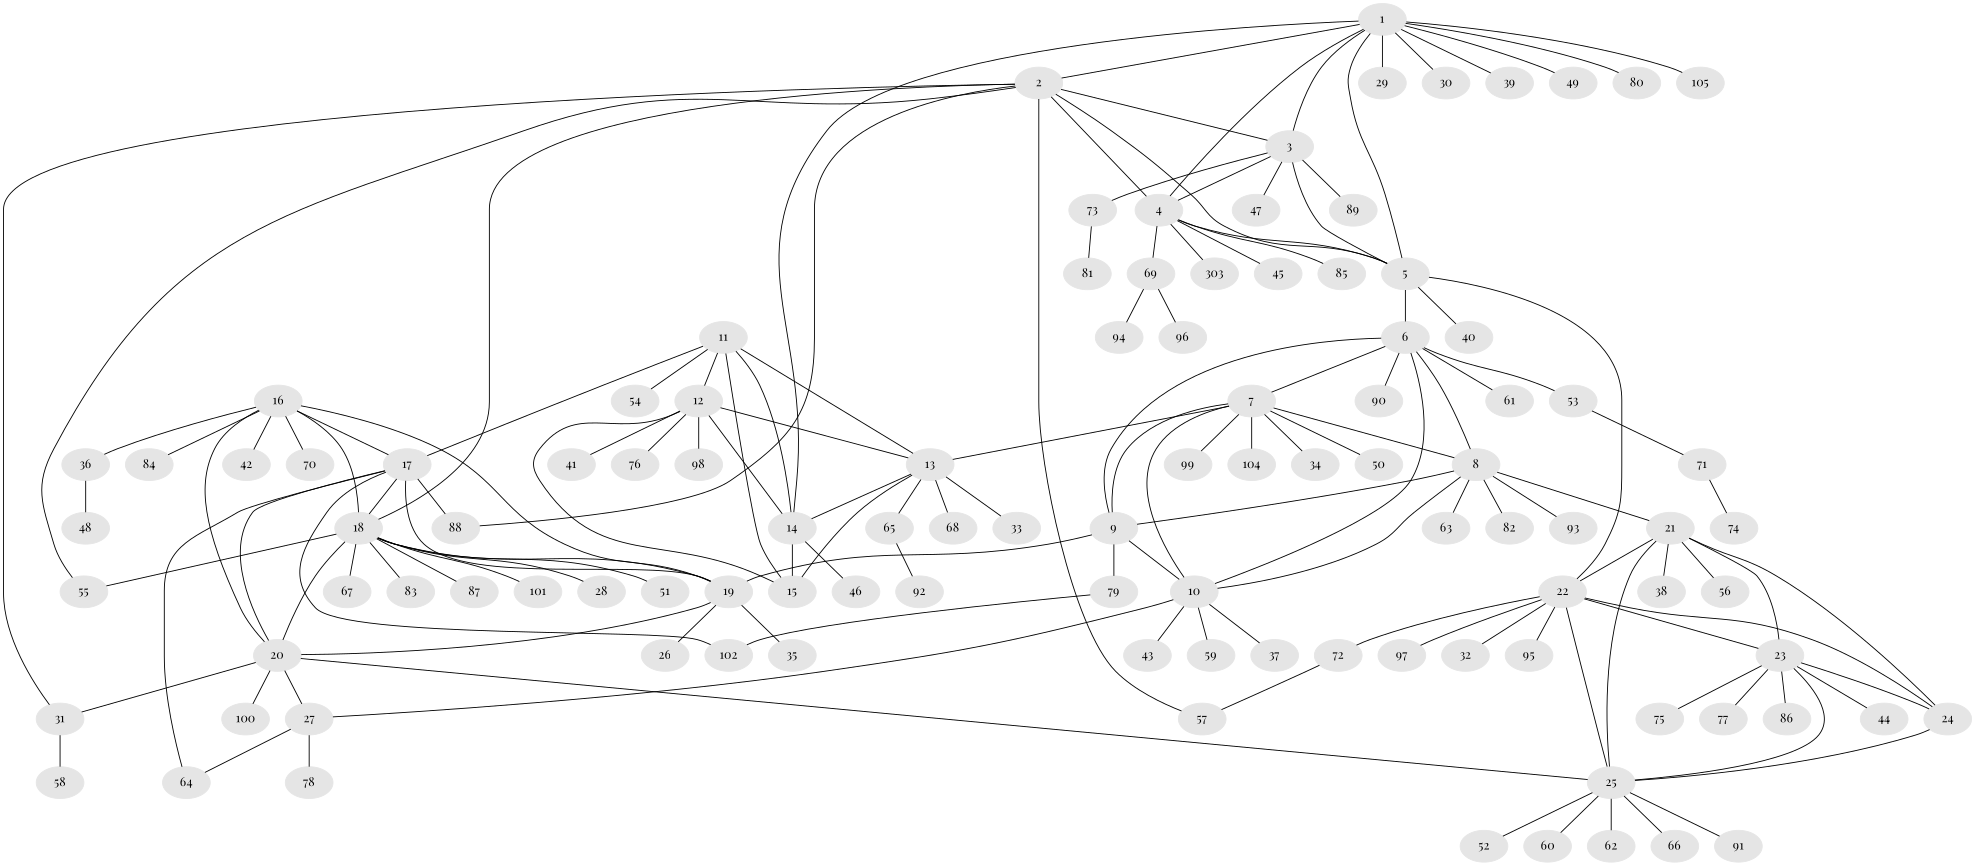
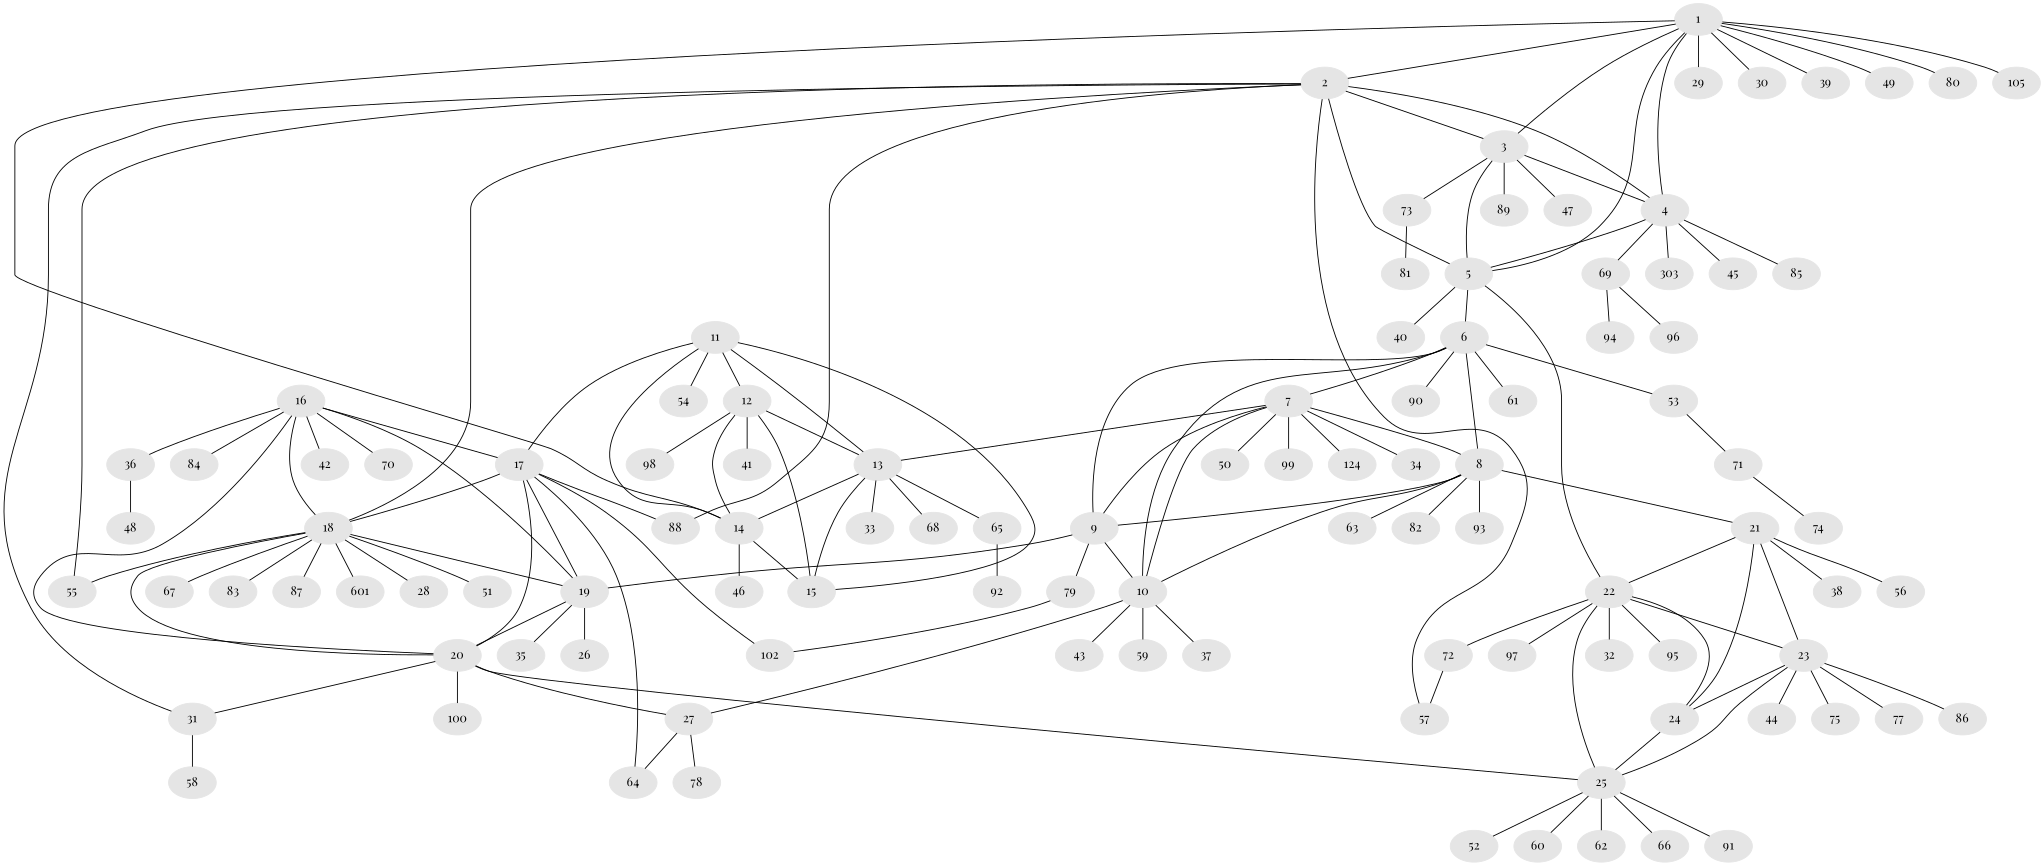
(635, 465) -> none
(1252, 465) -> (1352, 465)
(538, 592) -> (360, 592)
(1611, 648) -> none
